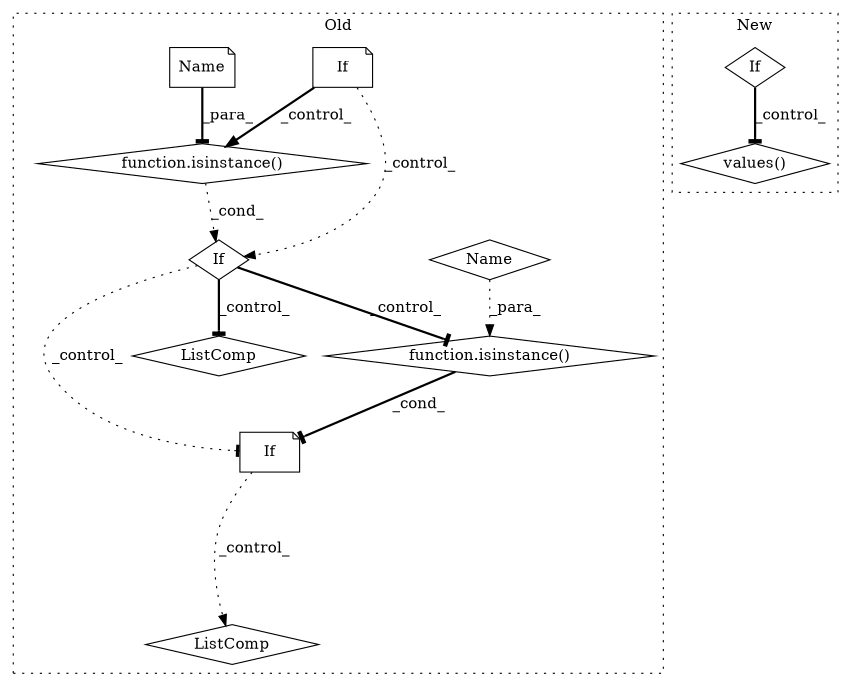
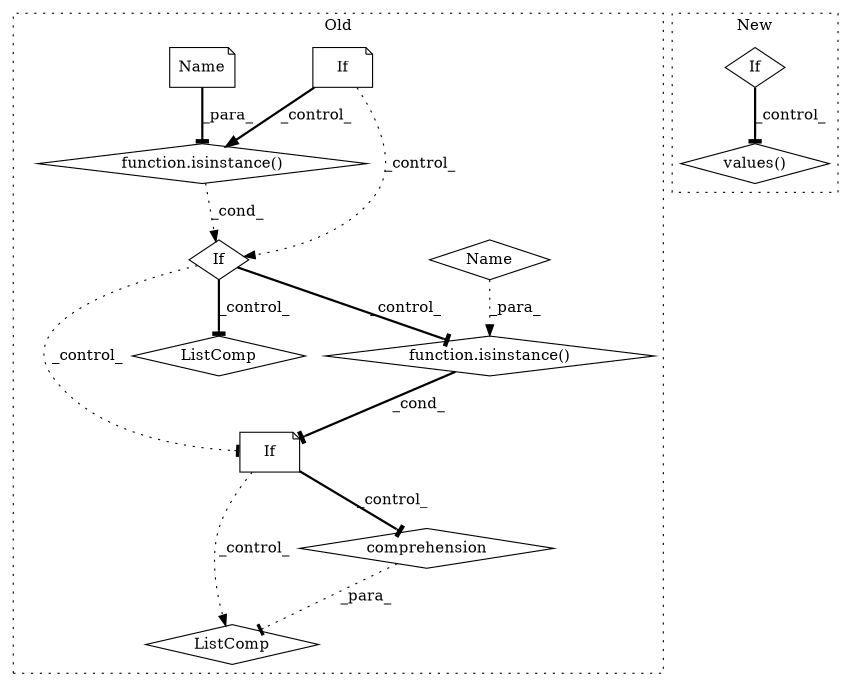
none -> (427, 548)
